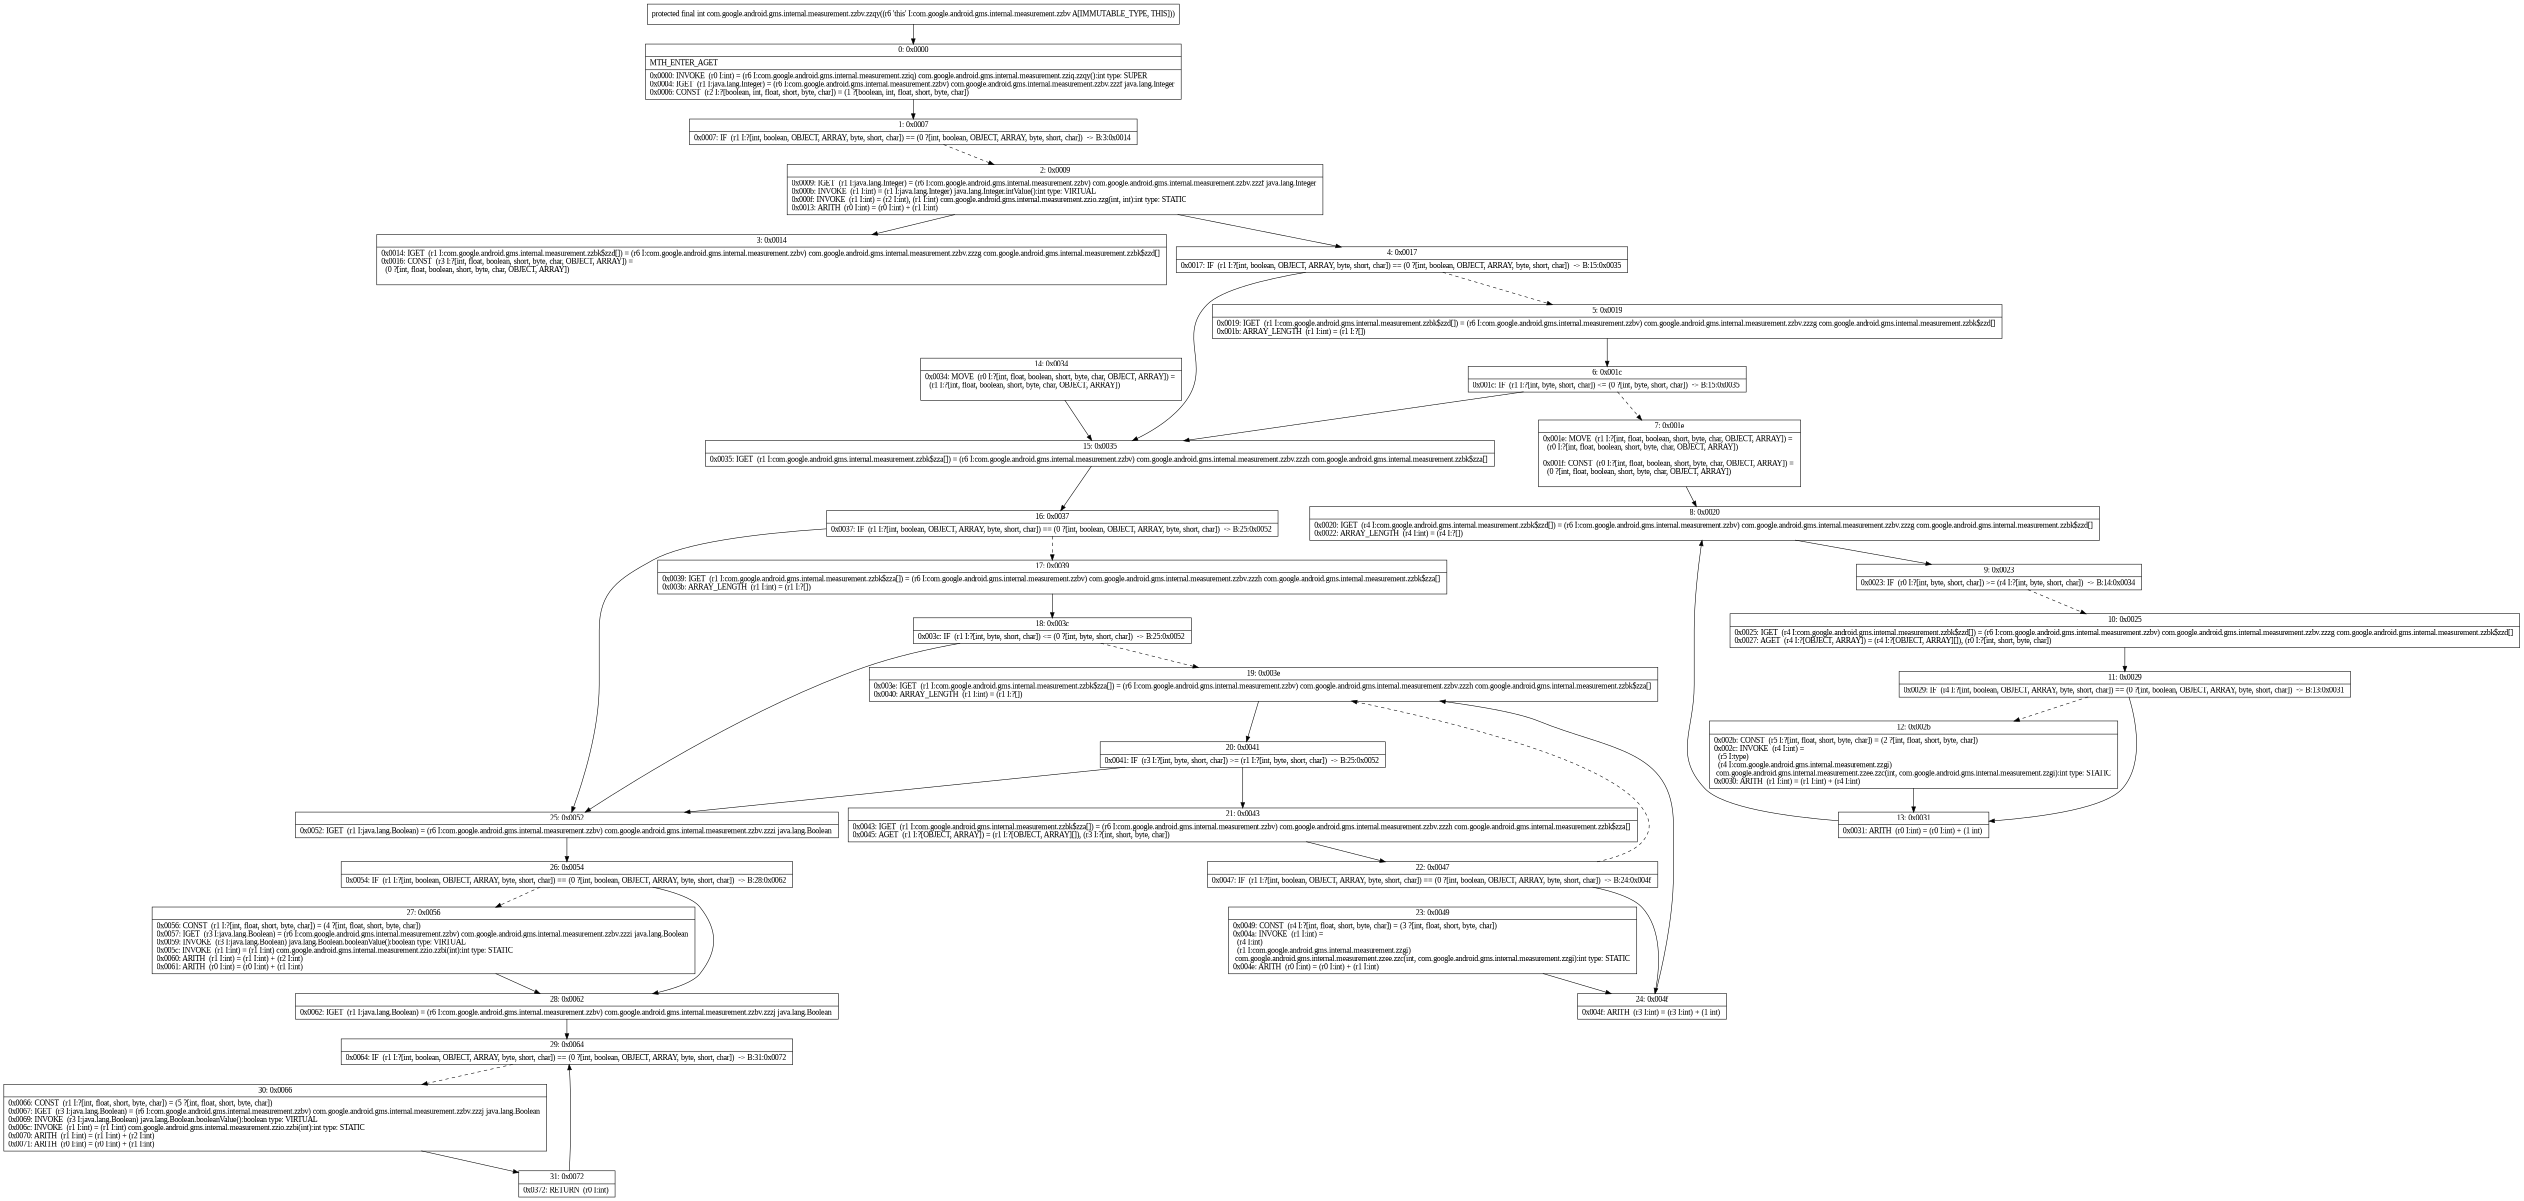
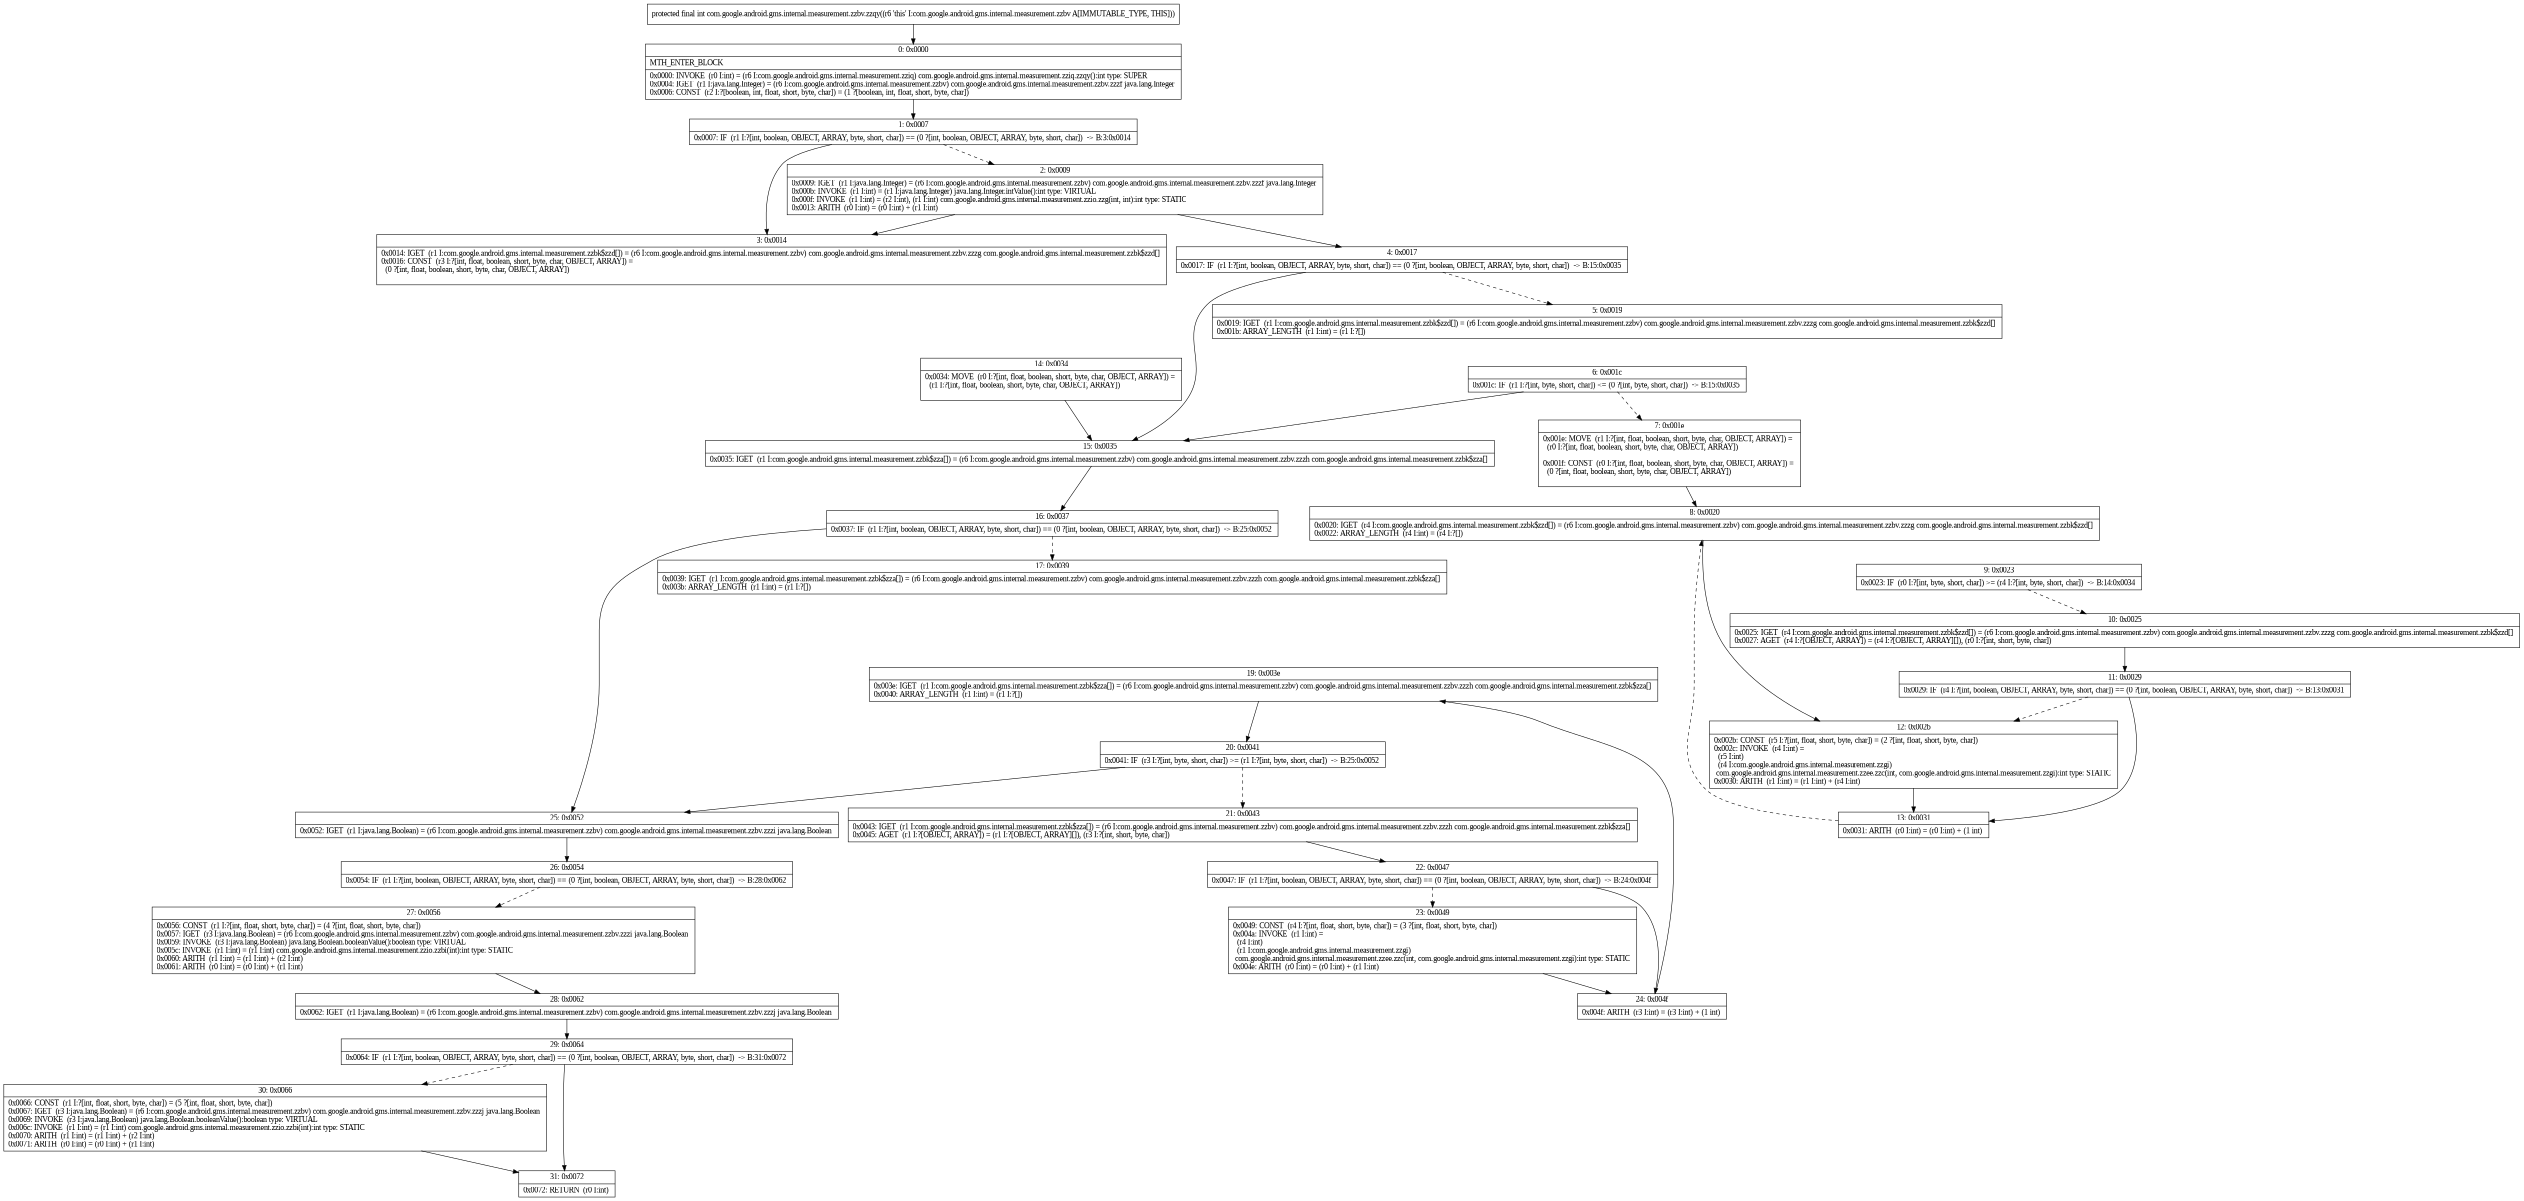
(684, 63) -> (686, 63)
none -> (778, 170)
(1607, 350) -> none
(1861, 552) -> (1727, 649)
(1052, 631) -> none
(1688, 739) -> (1688, 739)
(1548, 753) -> (1433, 894)
(1731, 757) -> (1729, 757)
(1243, 785) -> (1243, 785)
(713, 938) -> none
(571, 1120) -> (563, 1115)
(567, 1190) -> (567, 1190)
